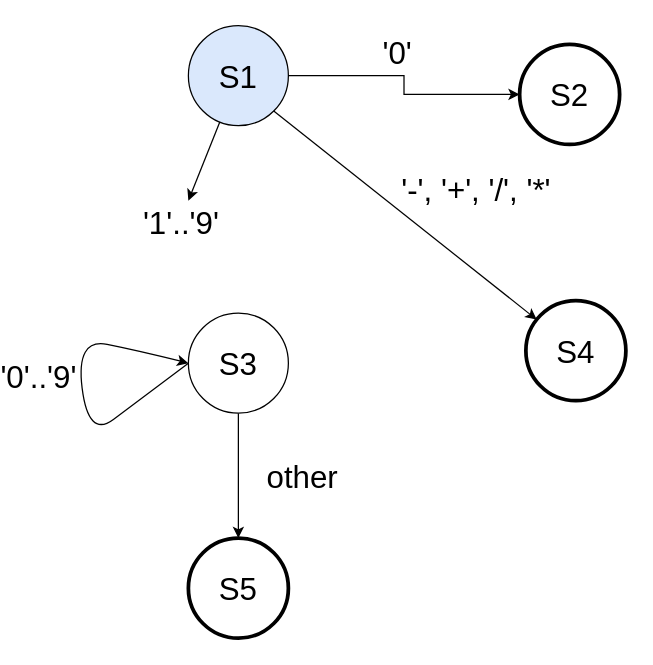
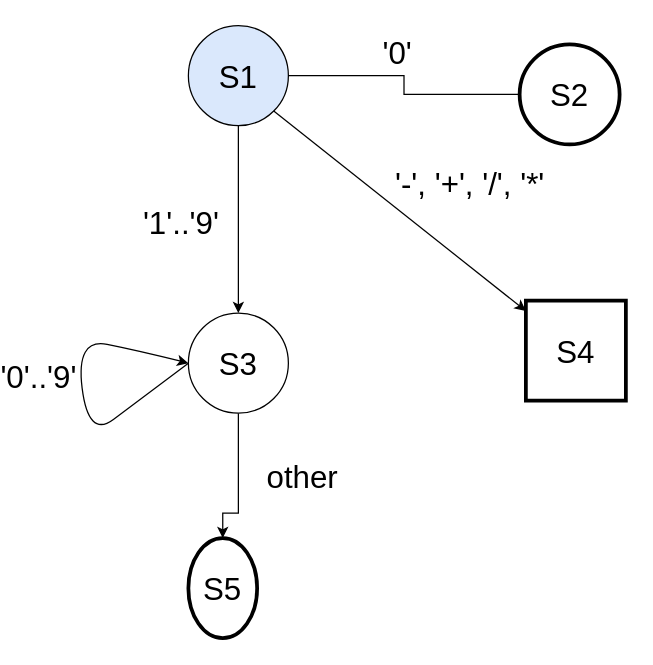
(509, 94) -> (513, 94)
(205, 158) -> (238, 215)
(576, 351) -> (576, 351)
(238, 588) -> (223, 588)
